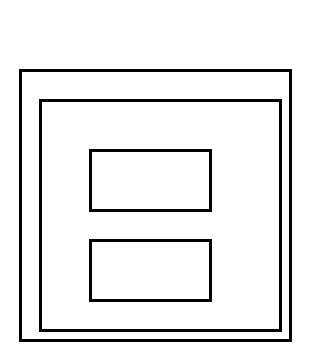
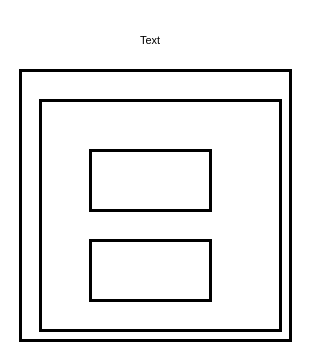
none -> (151, 41)
